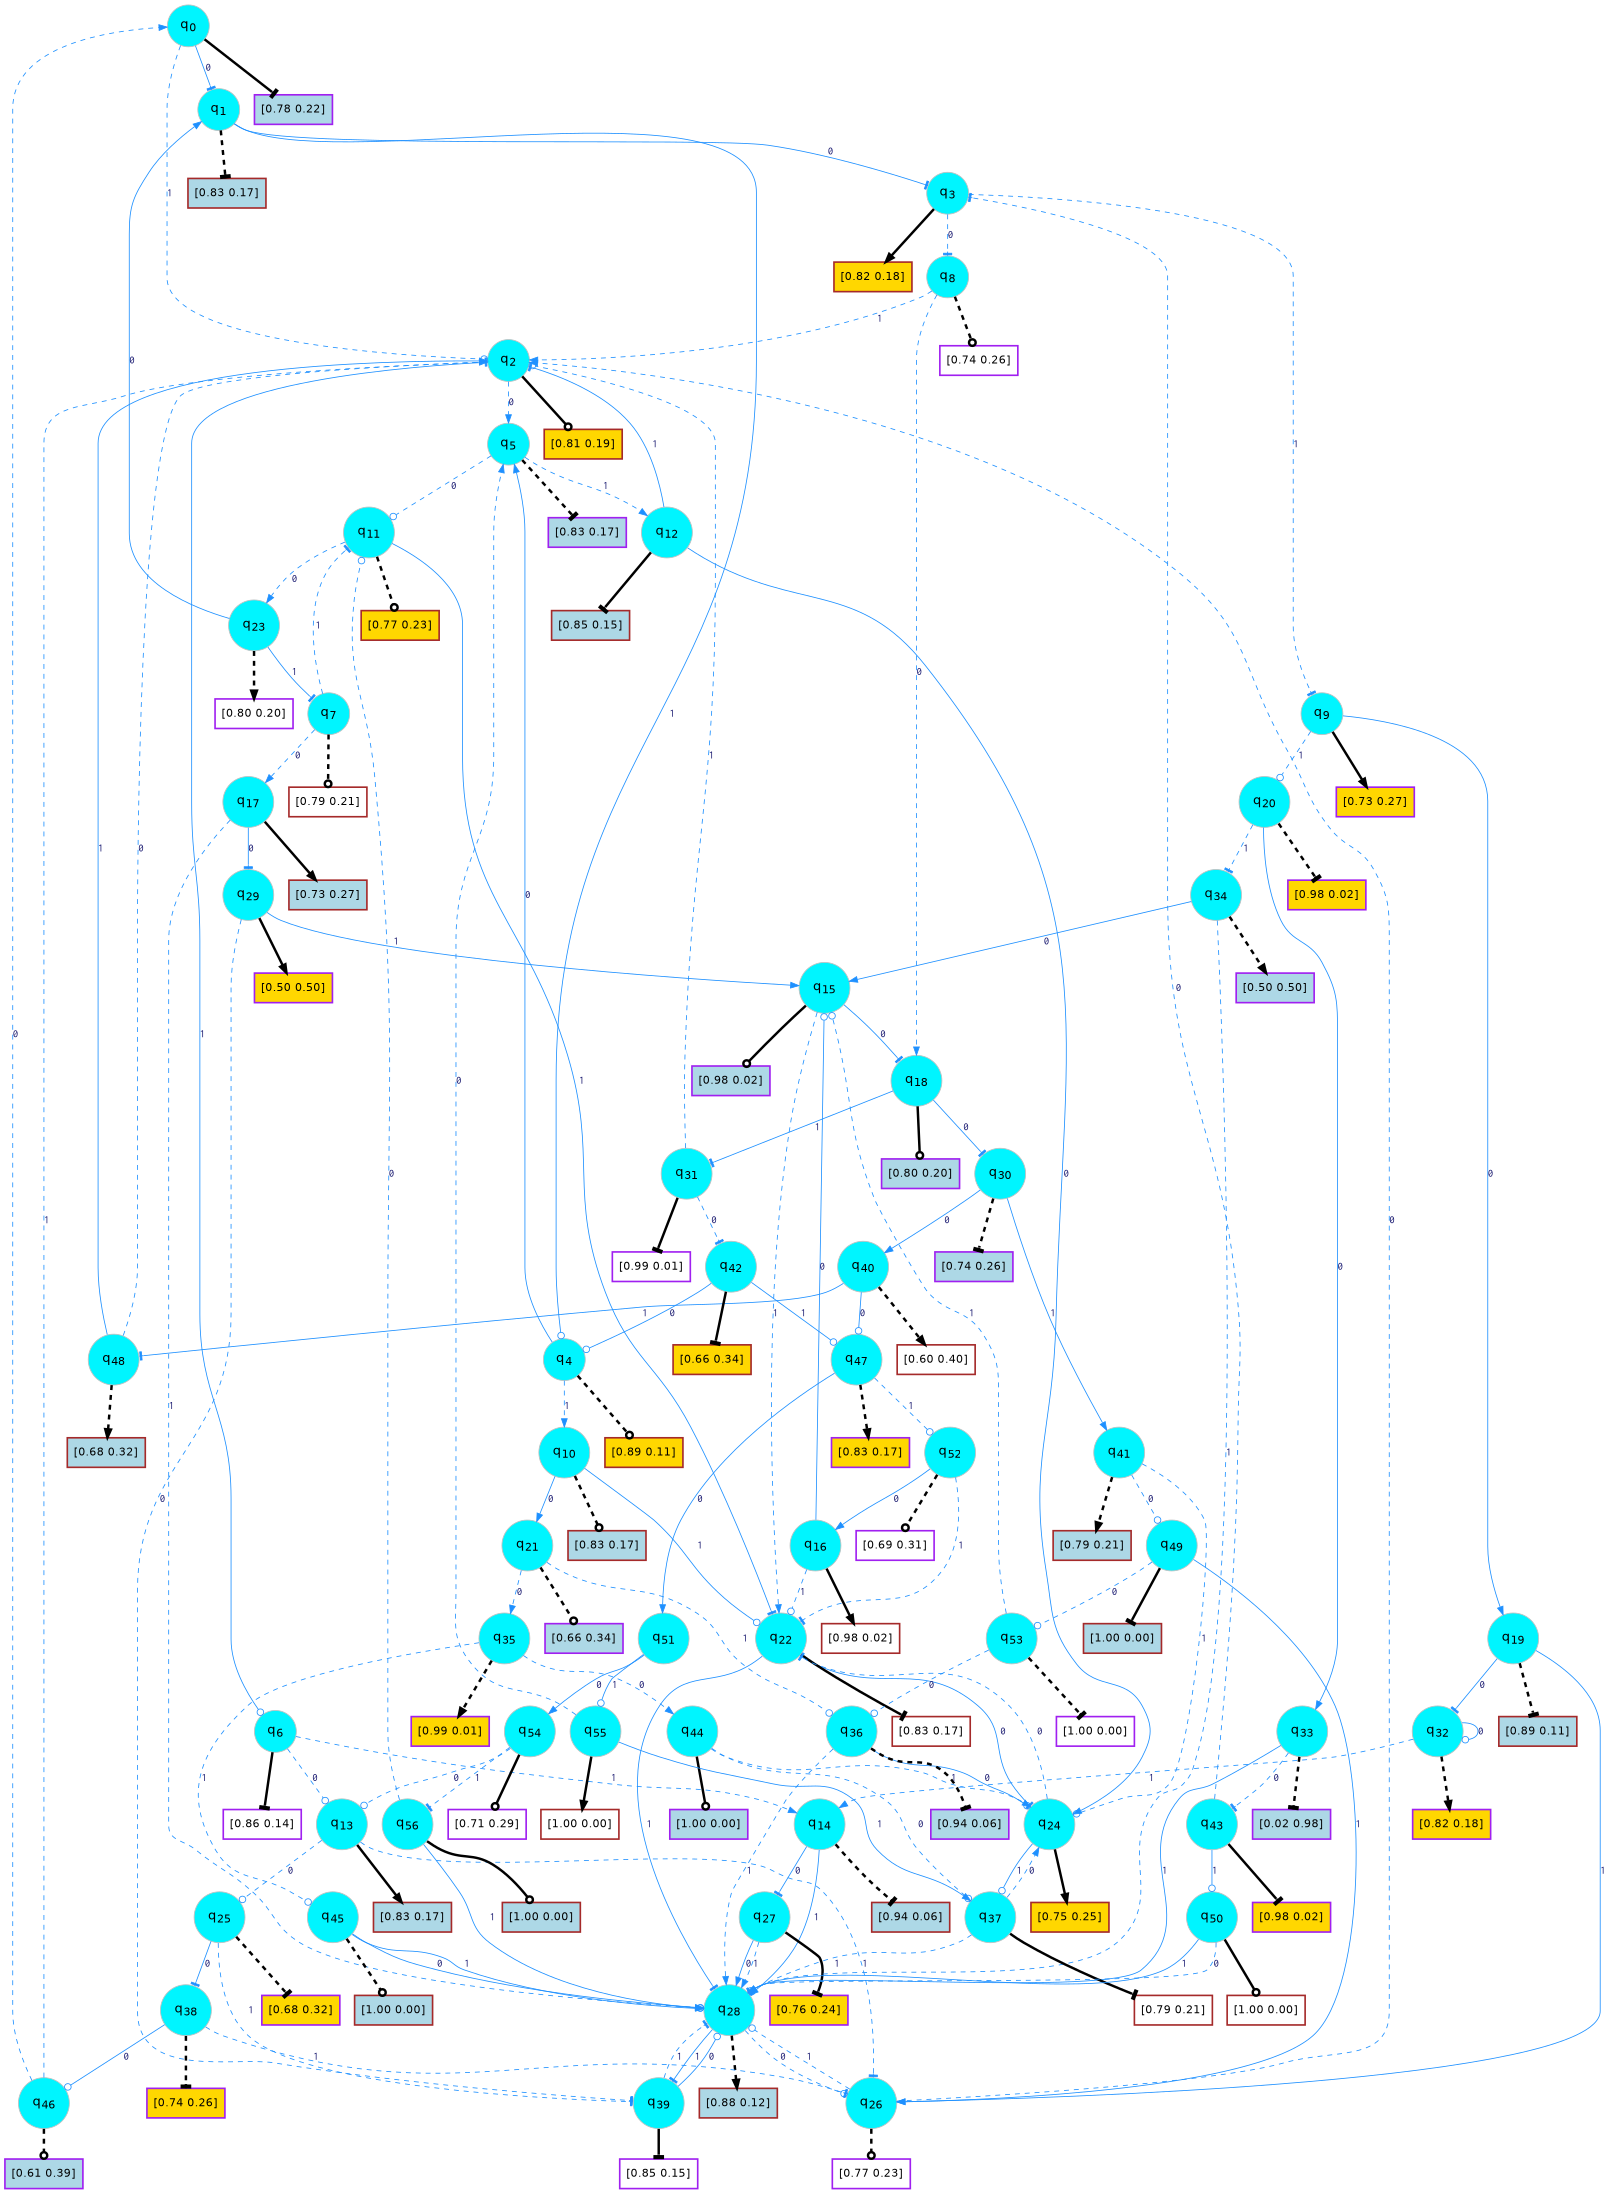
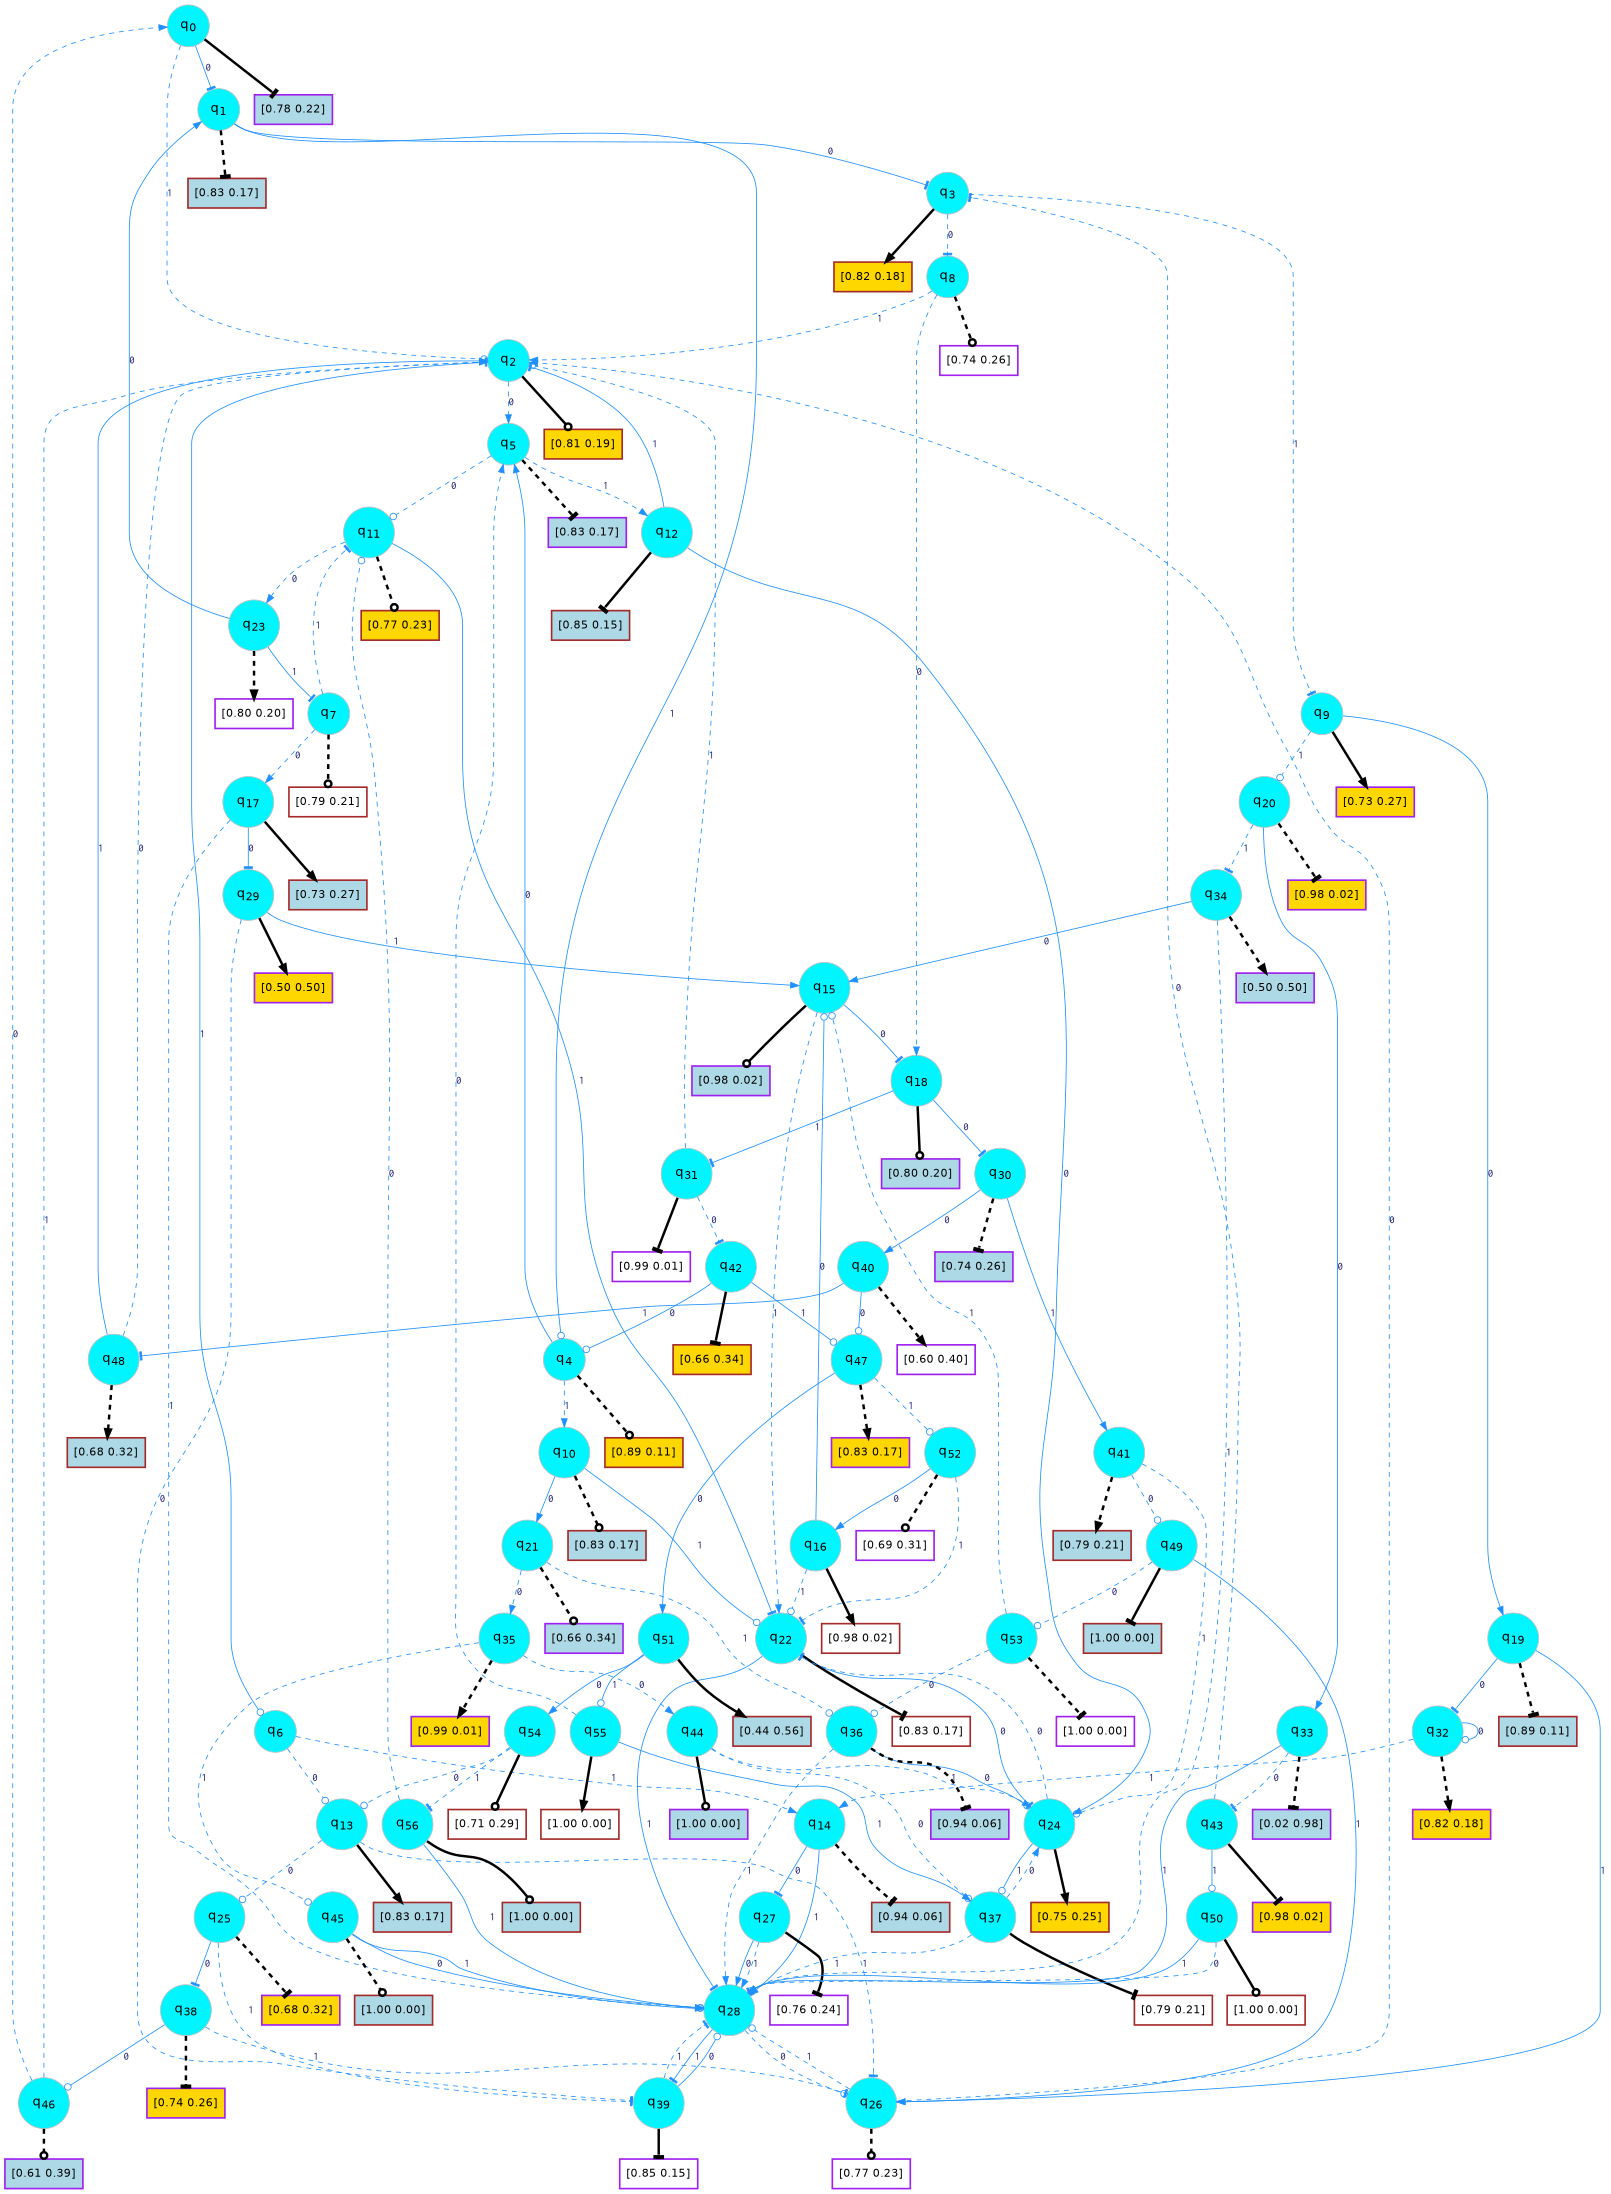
(936, 1360) -> (936, 1360)
none -> (772, 1731)
(262, 1824) -> none
(487, 1824) -> (487, 1824)
(809, 2010) -> (809, 2010)
(738, 2103) -> none
